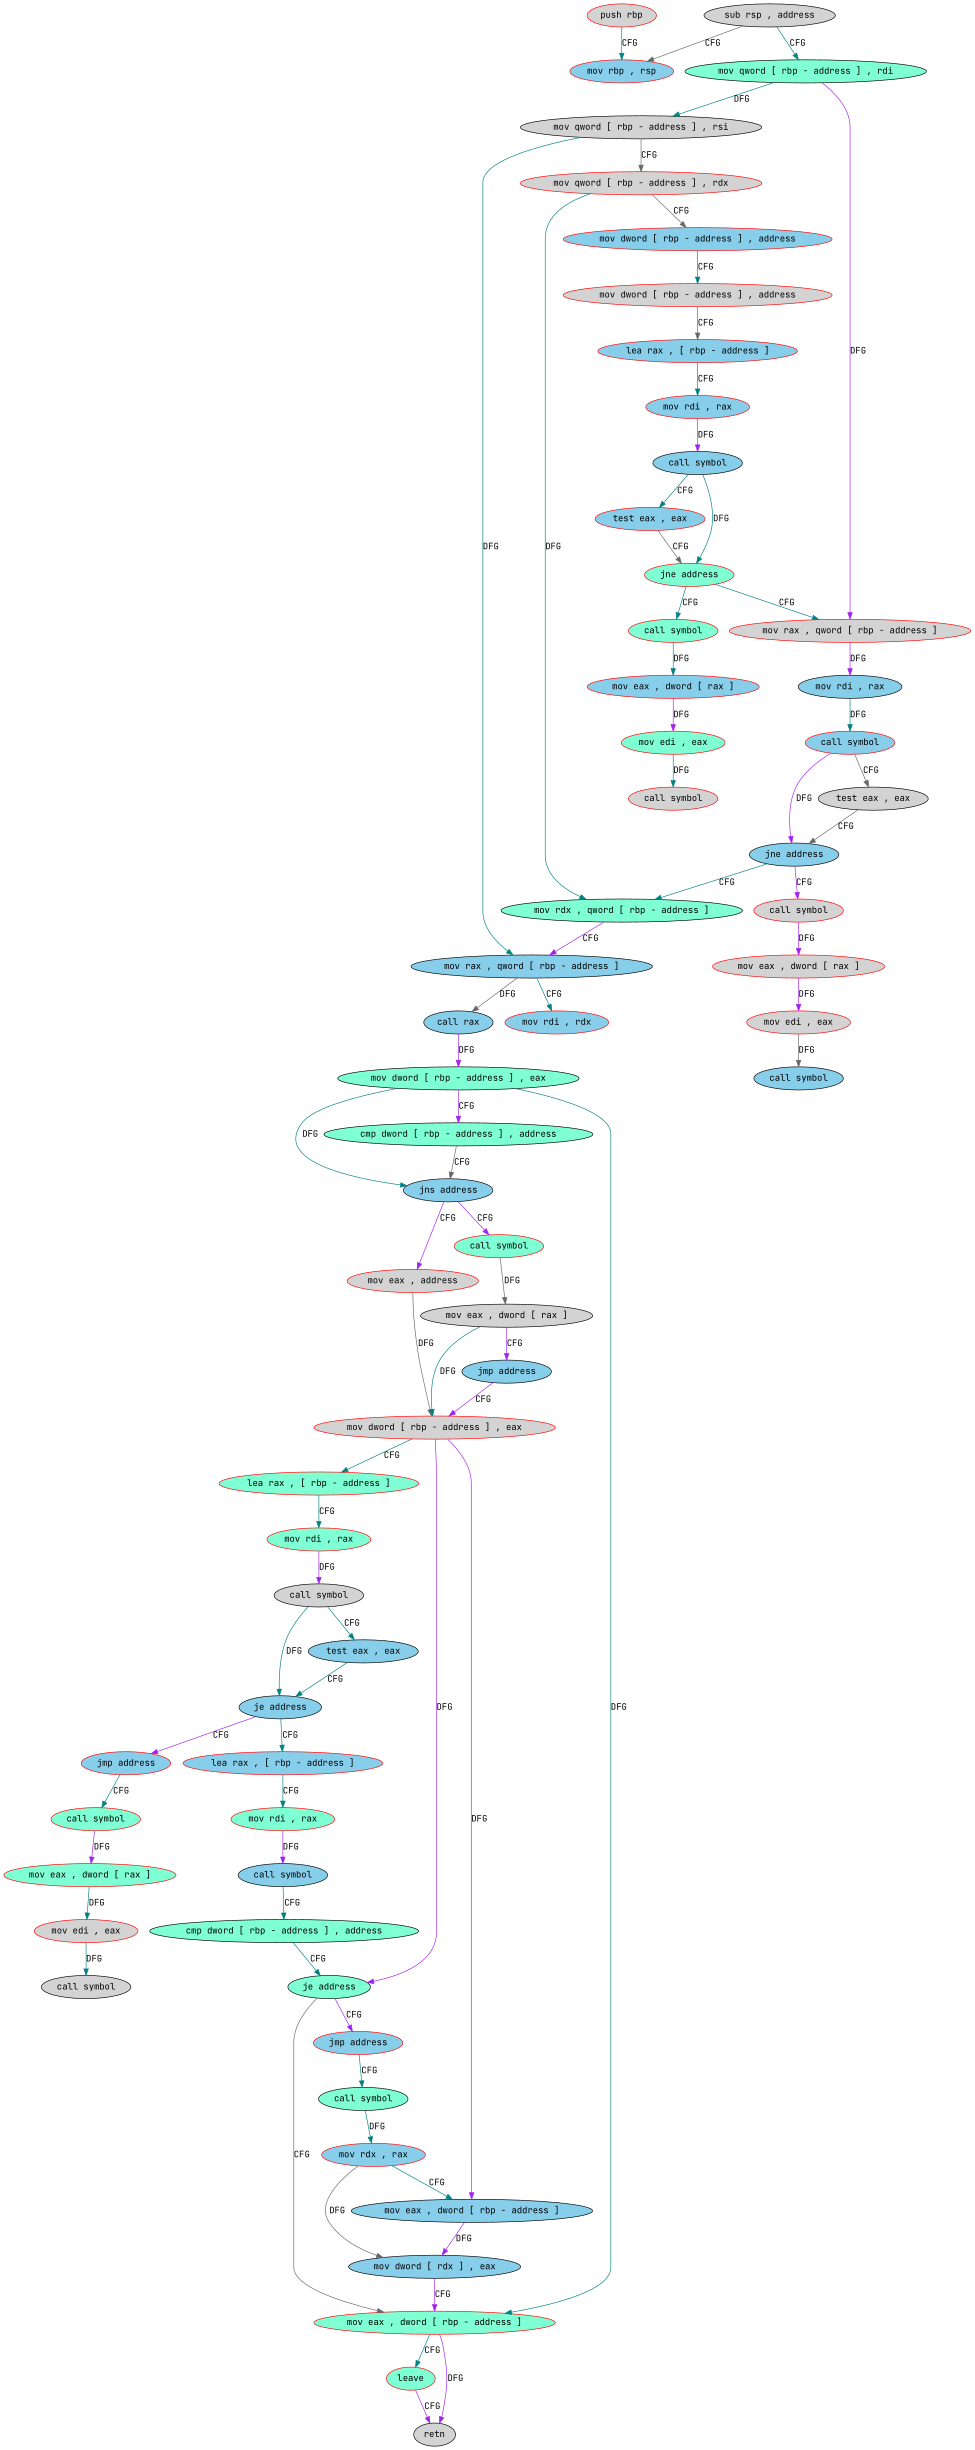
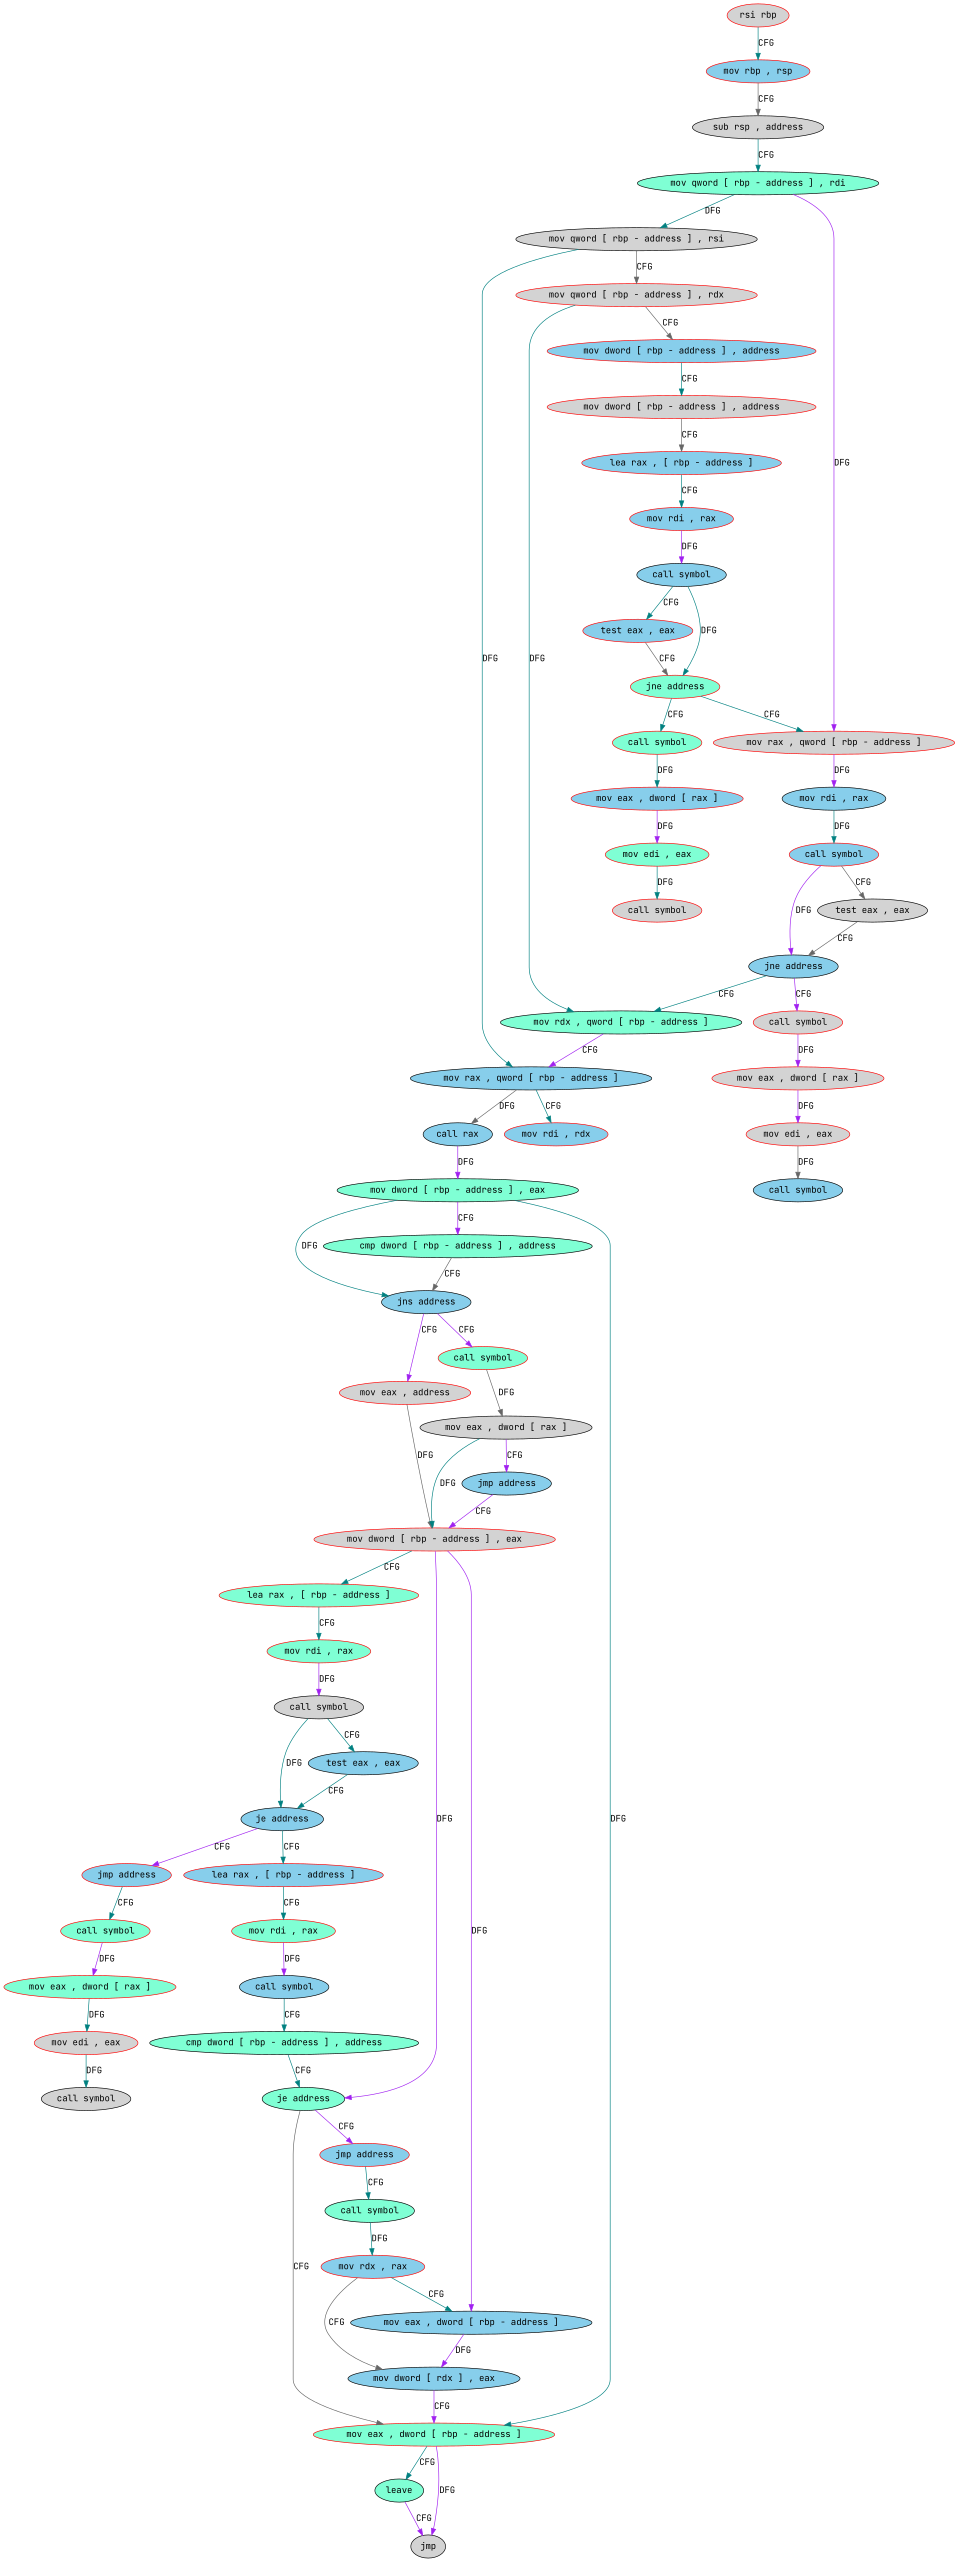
(622, 15) -> (758, 15)
(698, 43) -> (758, 96)
(337, 2211) -> (337, 2323)
(411, 2379) -> (399, 2491)
(435, 2435) -> (428, 2546)
